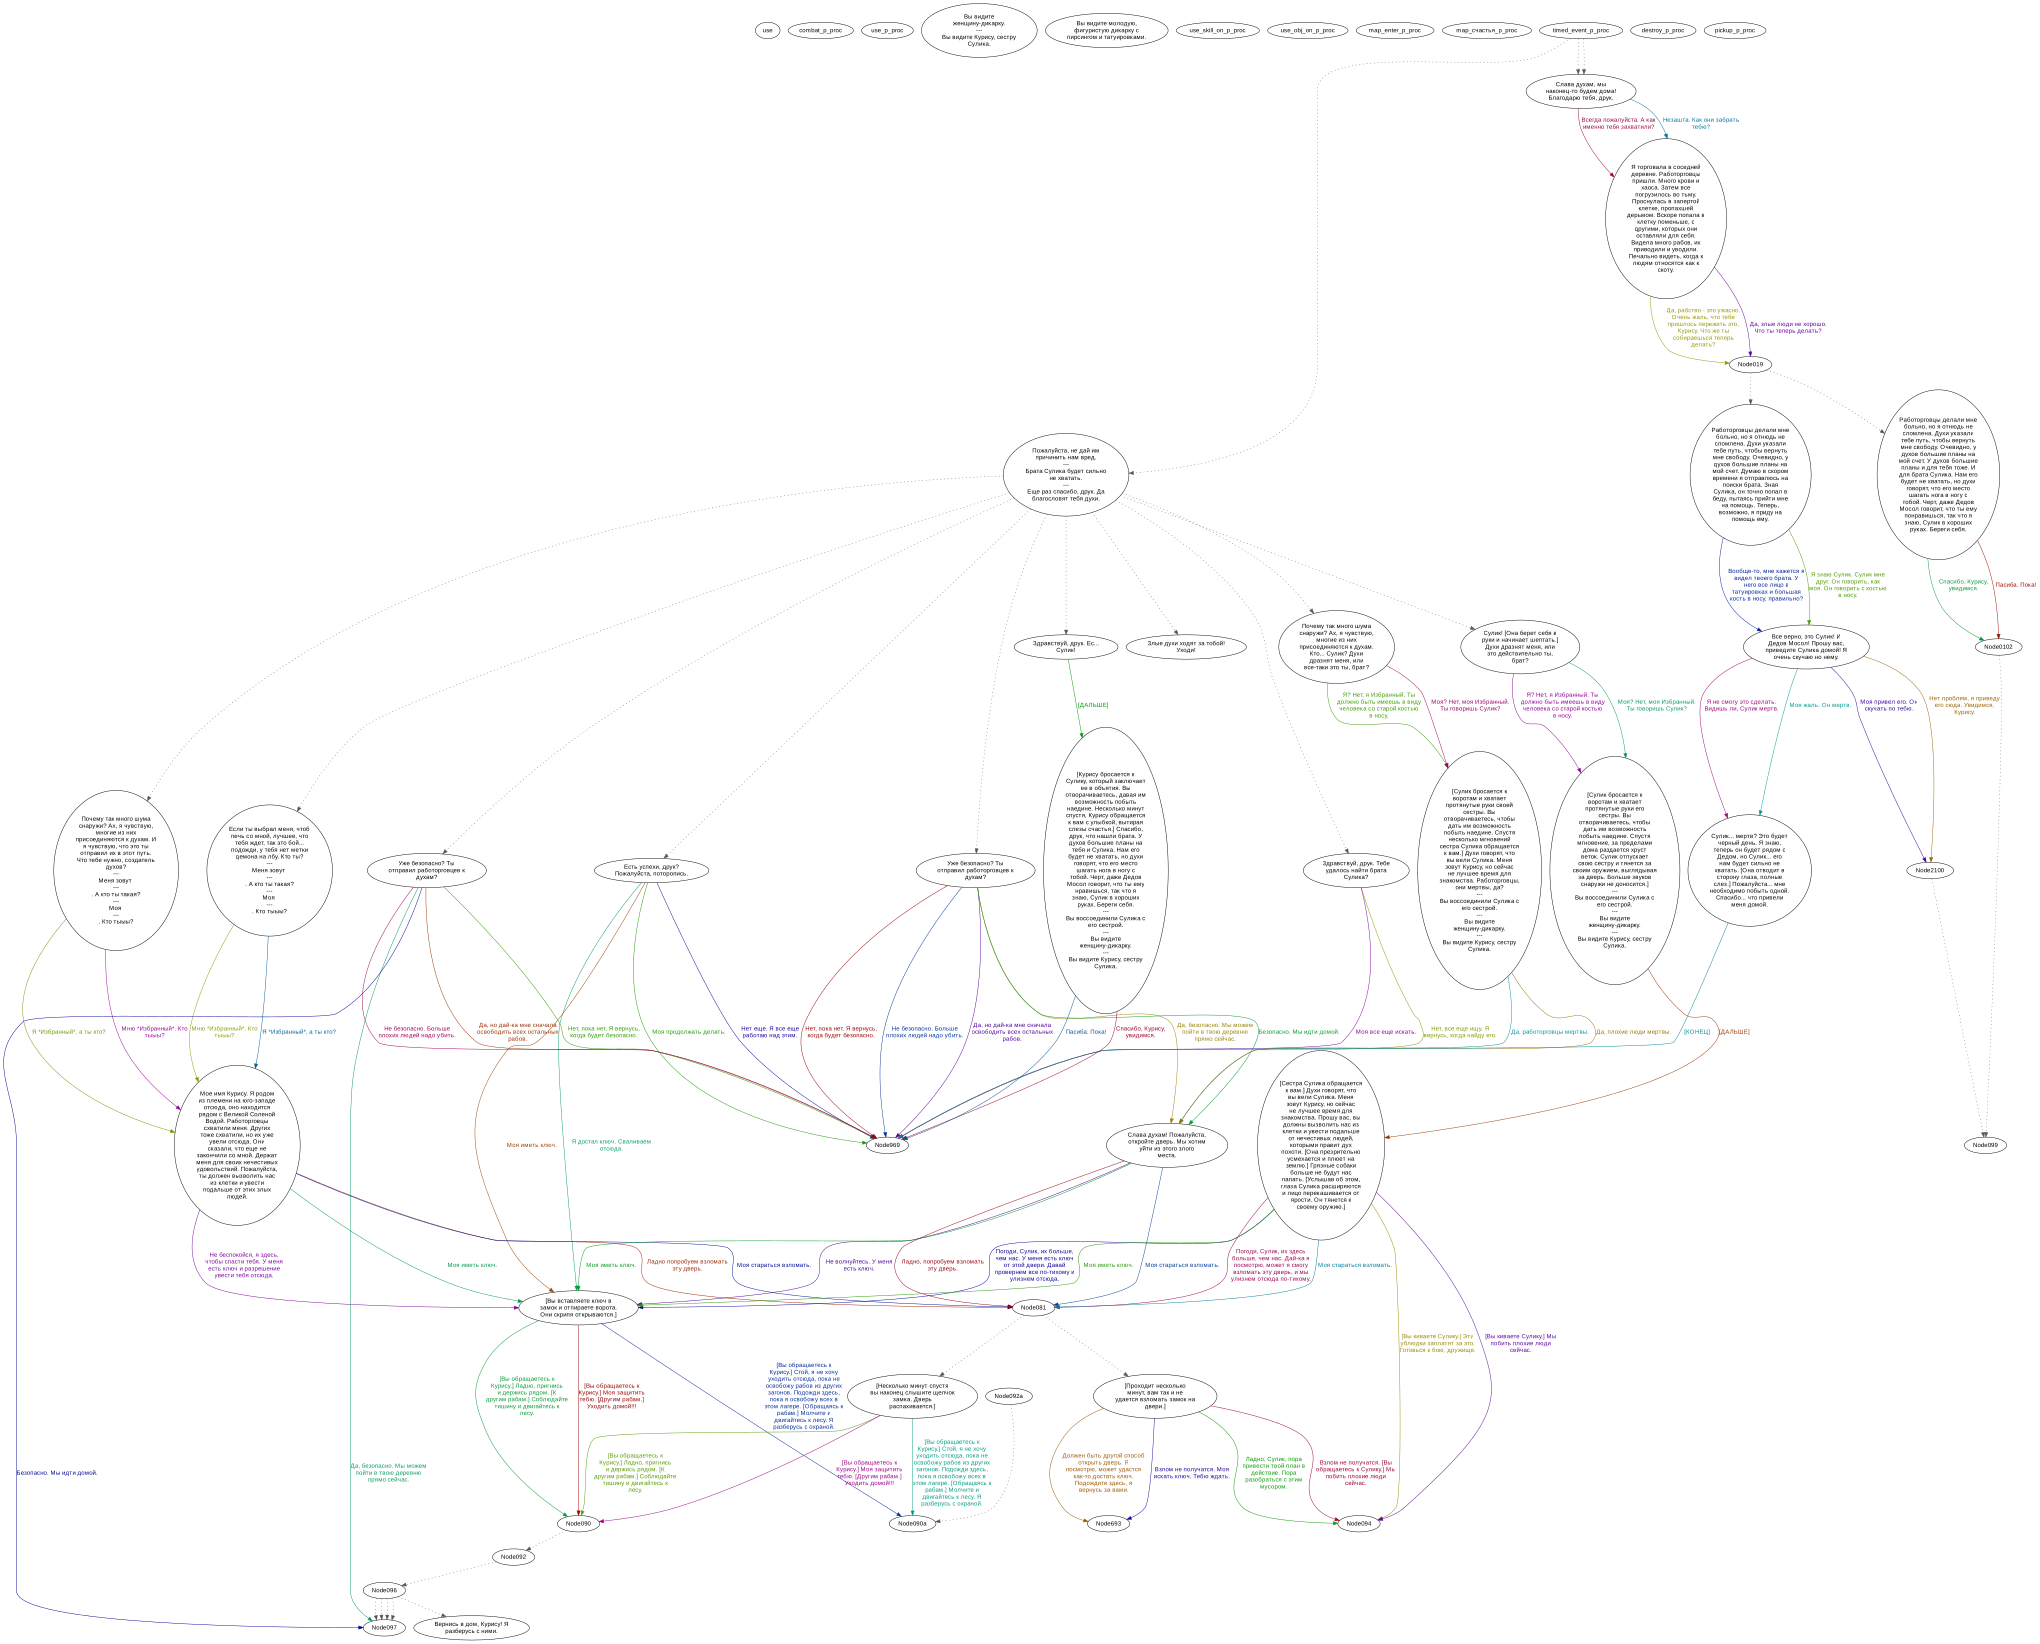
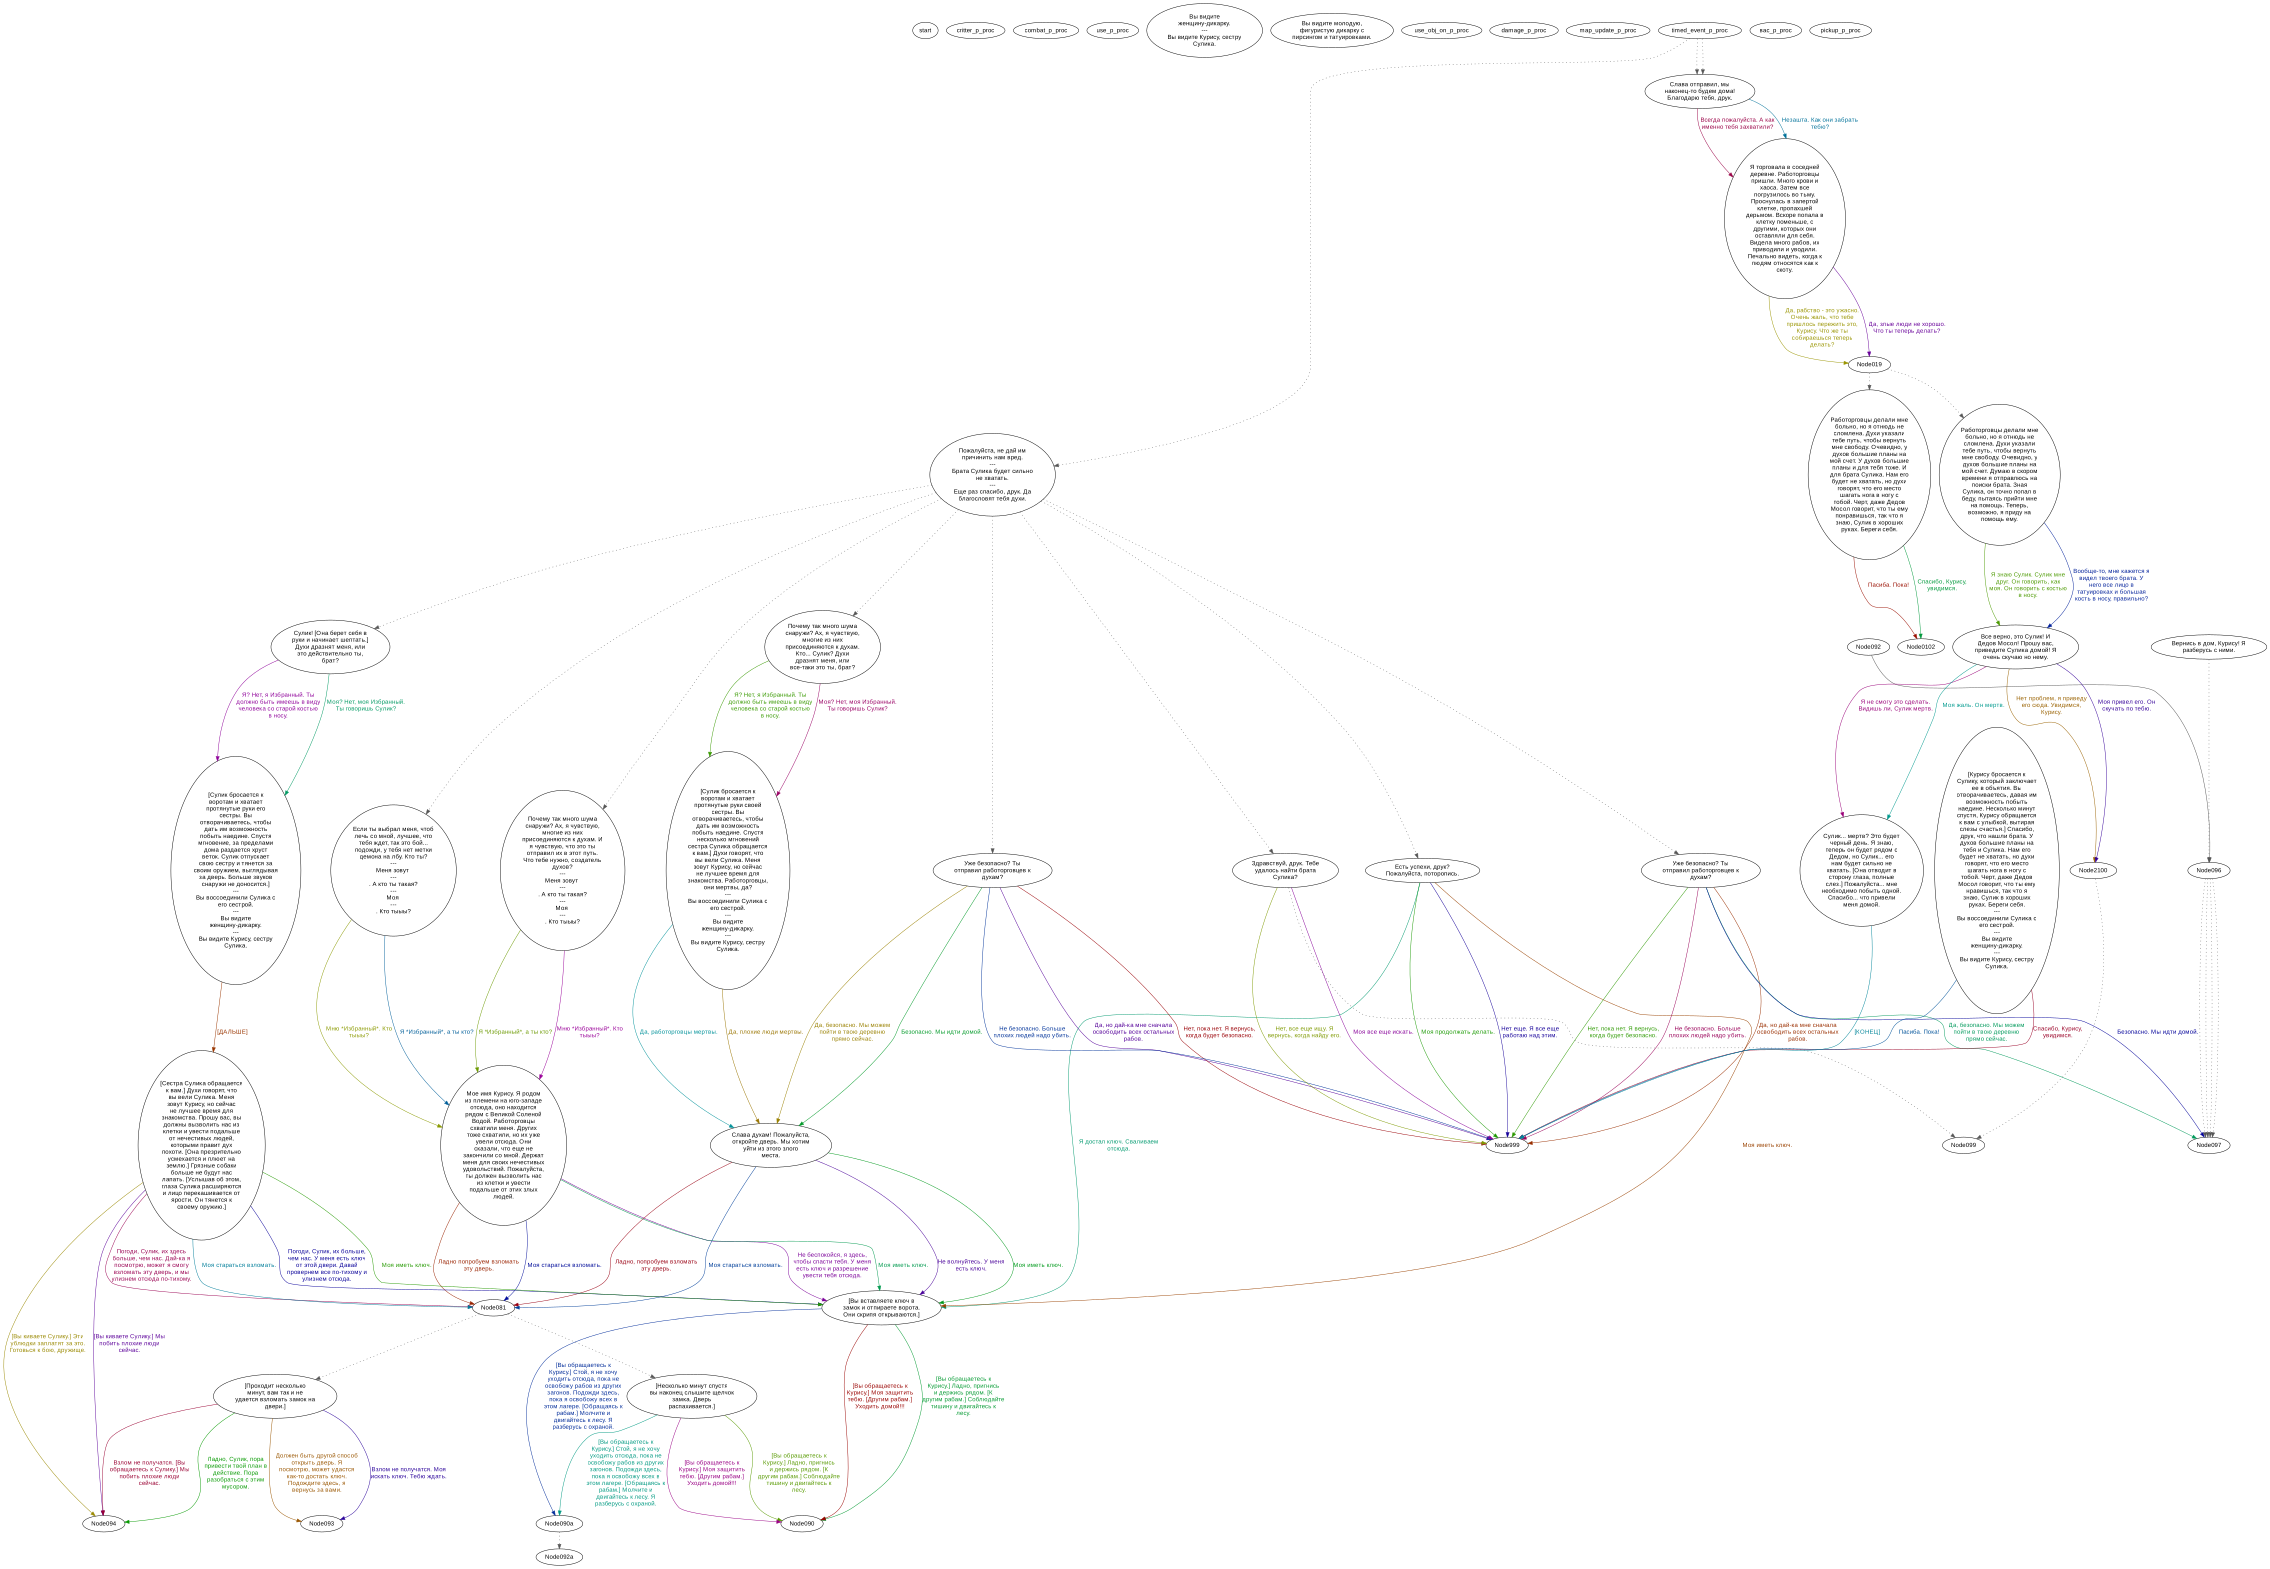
(768, 30) -> (925, 30)
none -> (976, 30)
(1218, 30) -> none
(1395, 30) -> none
(1487, 30) -> (1608, 30)
none -> (1524, 30)
(1663, 30) -> (1776, 30)
(1581, 91) -> (1700, 91)
(1066, 647) -> none
(1186, 647) -> none
(1996, 894) -> (1588, 1045)
(887, 1145) -> (1507, 1145)
(1007, 1485) -> (559, 1538)
(1109, 1524) -> (322, 1524)
(548, 1539) -> none
(451, 1573) -> (2097, 685)
(420, 1606) -> (2209, 758)
